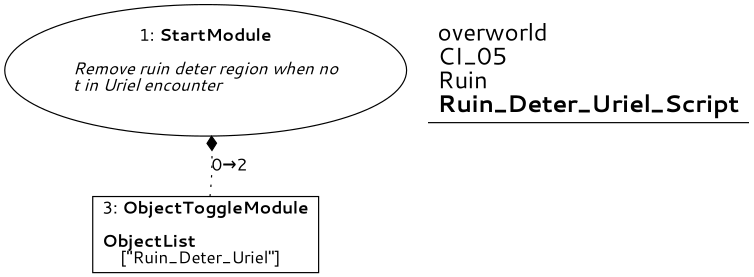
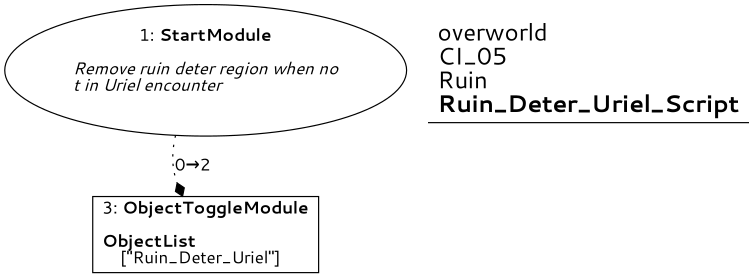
(212, 174) -> (173, 159)
